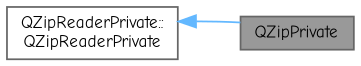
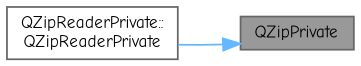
(218, 22) -> (201, 45)
